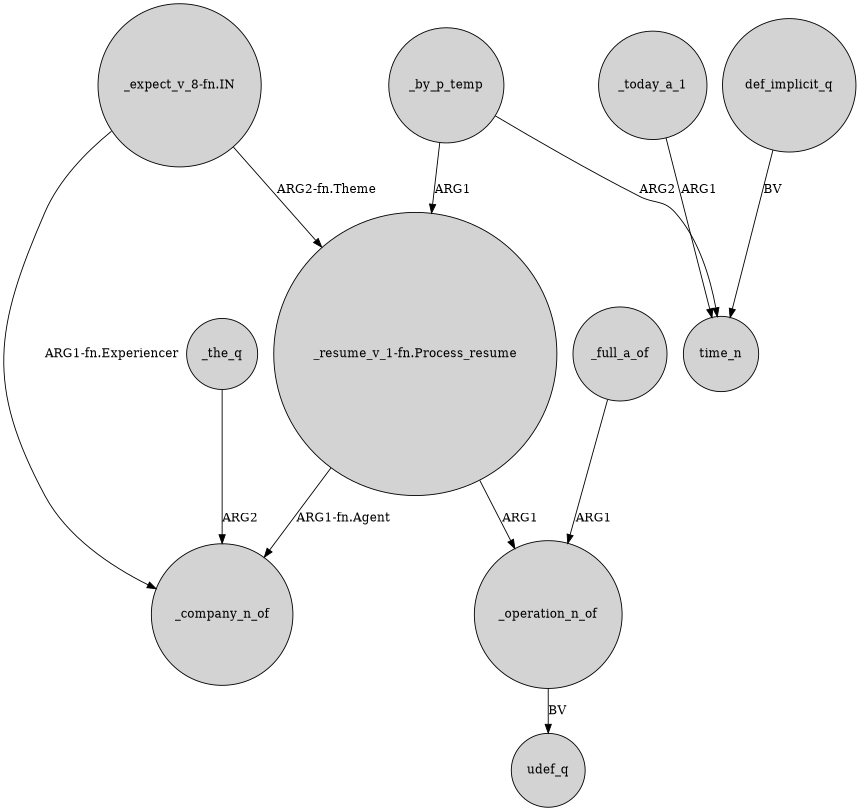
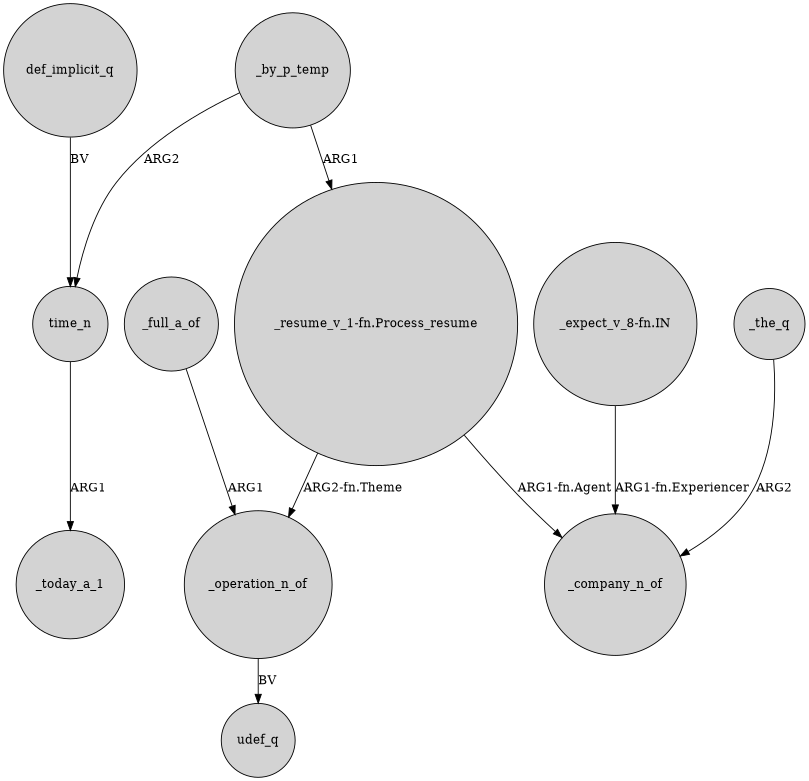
(275, 194) -> none
(686, 215) -> (70, 442)
(520, 518) -> (353, 488)
